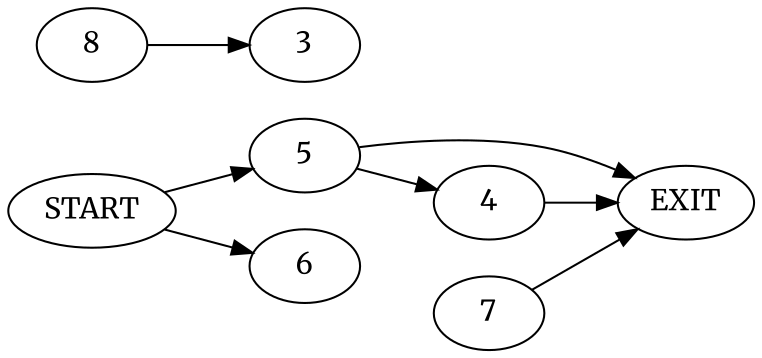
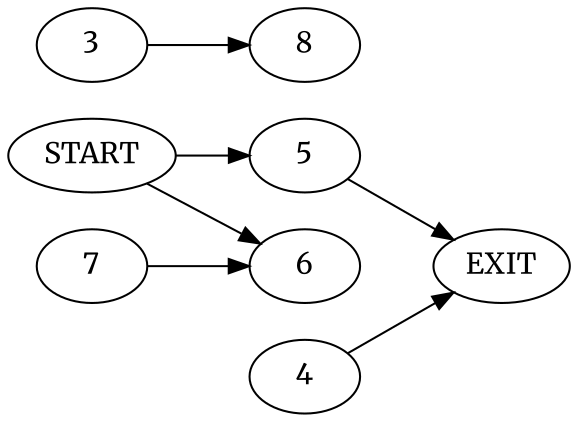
(188, 45) -> (188, 45)
(387, 177) -> none
(576, 265) -> (188, 266)
